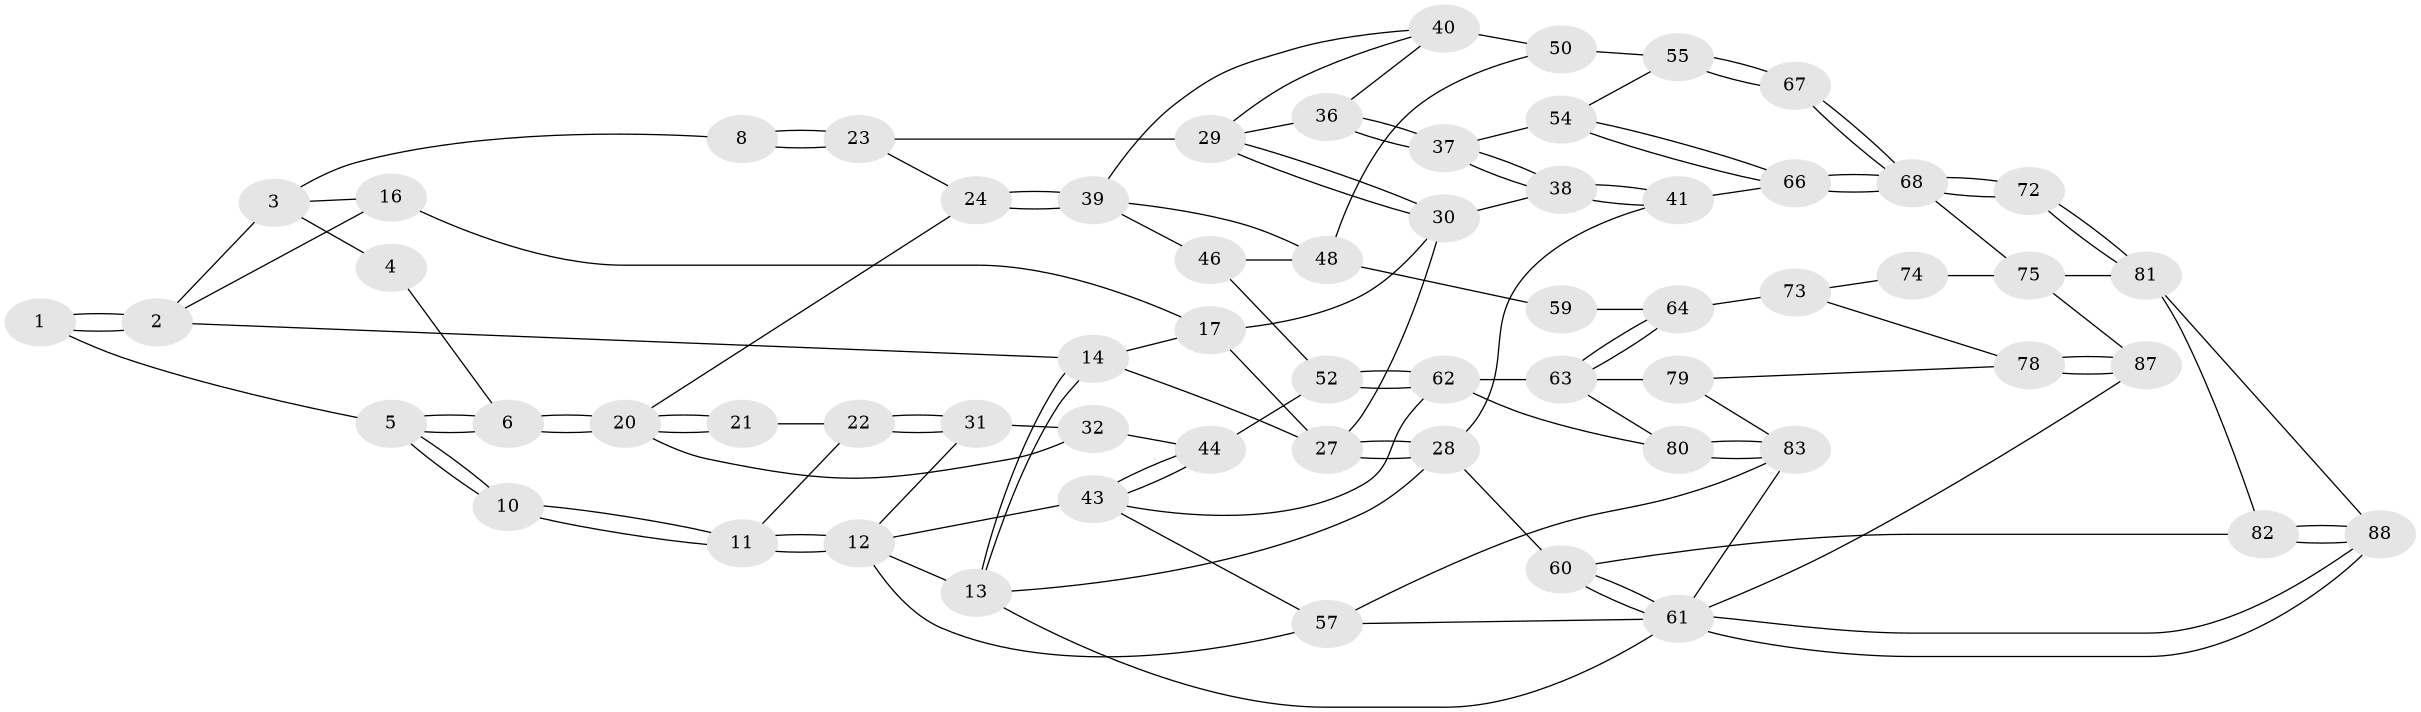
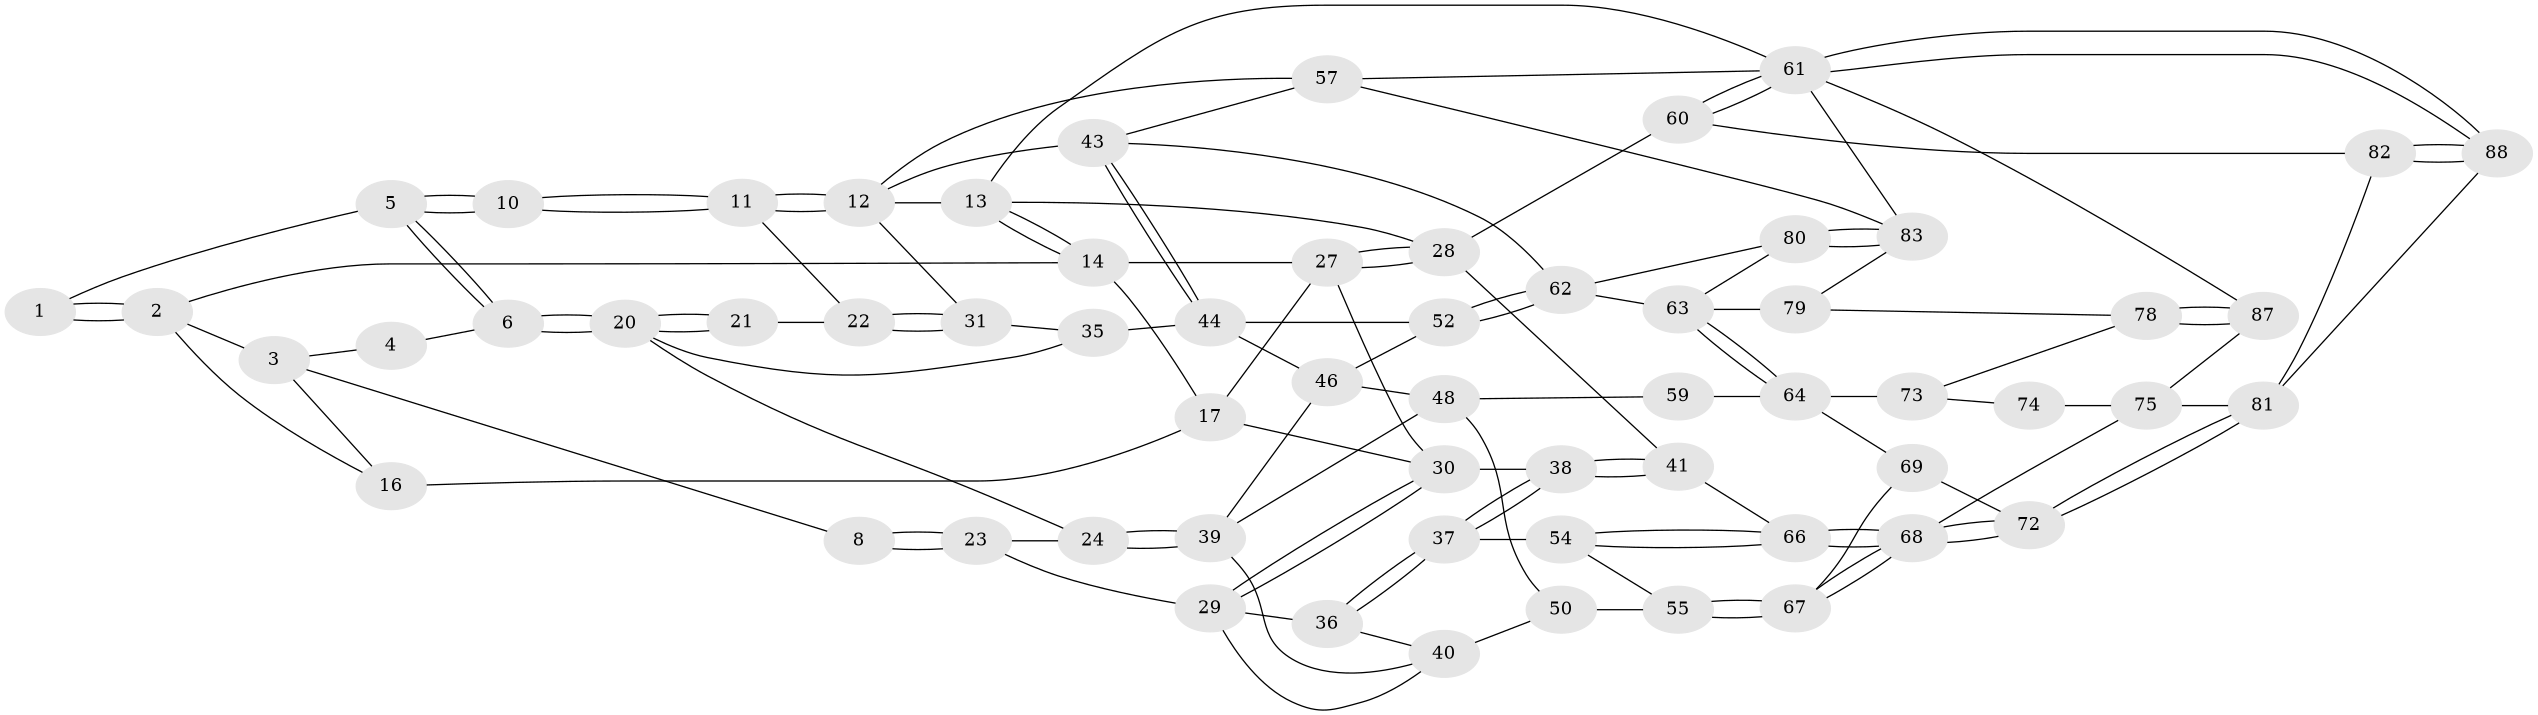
none -> (1270, 353)
(1093, 429) -> (1093, 333)
none -> (1912, 468)
